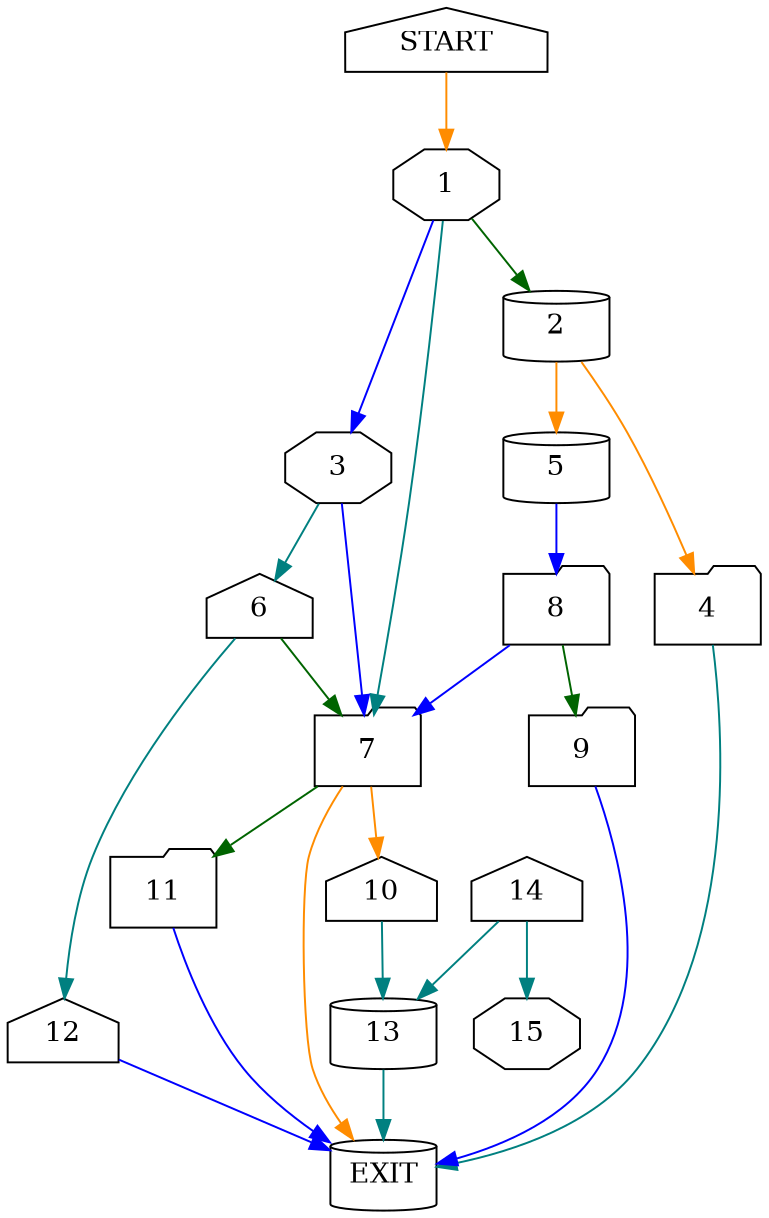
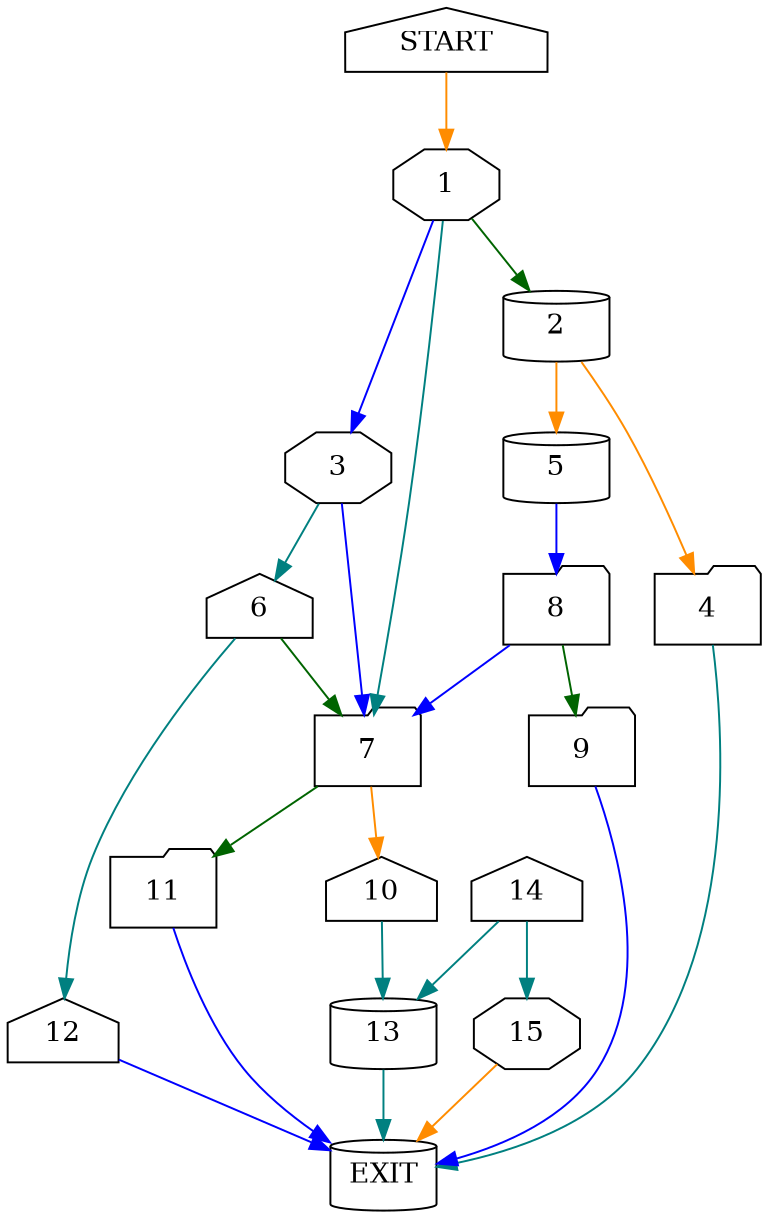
(304, 955) -> (465, 1095)
